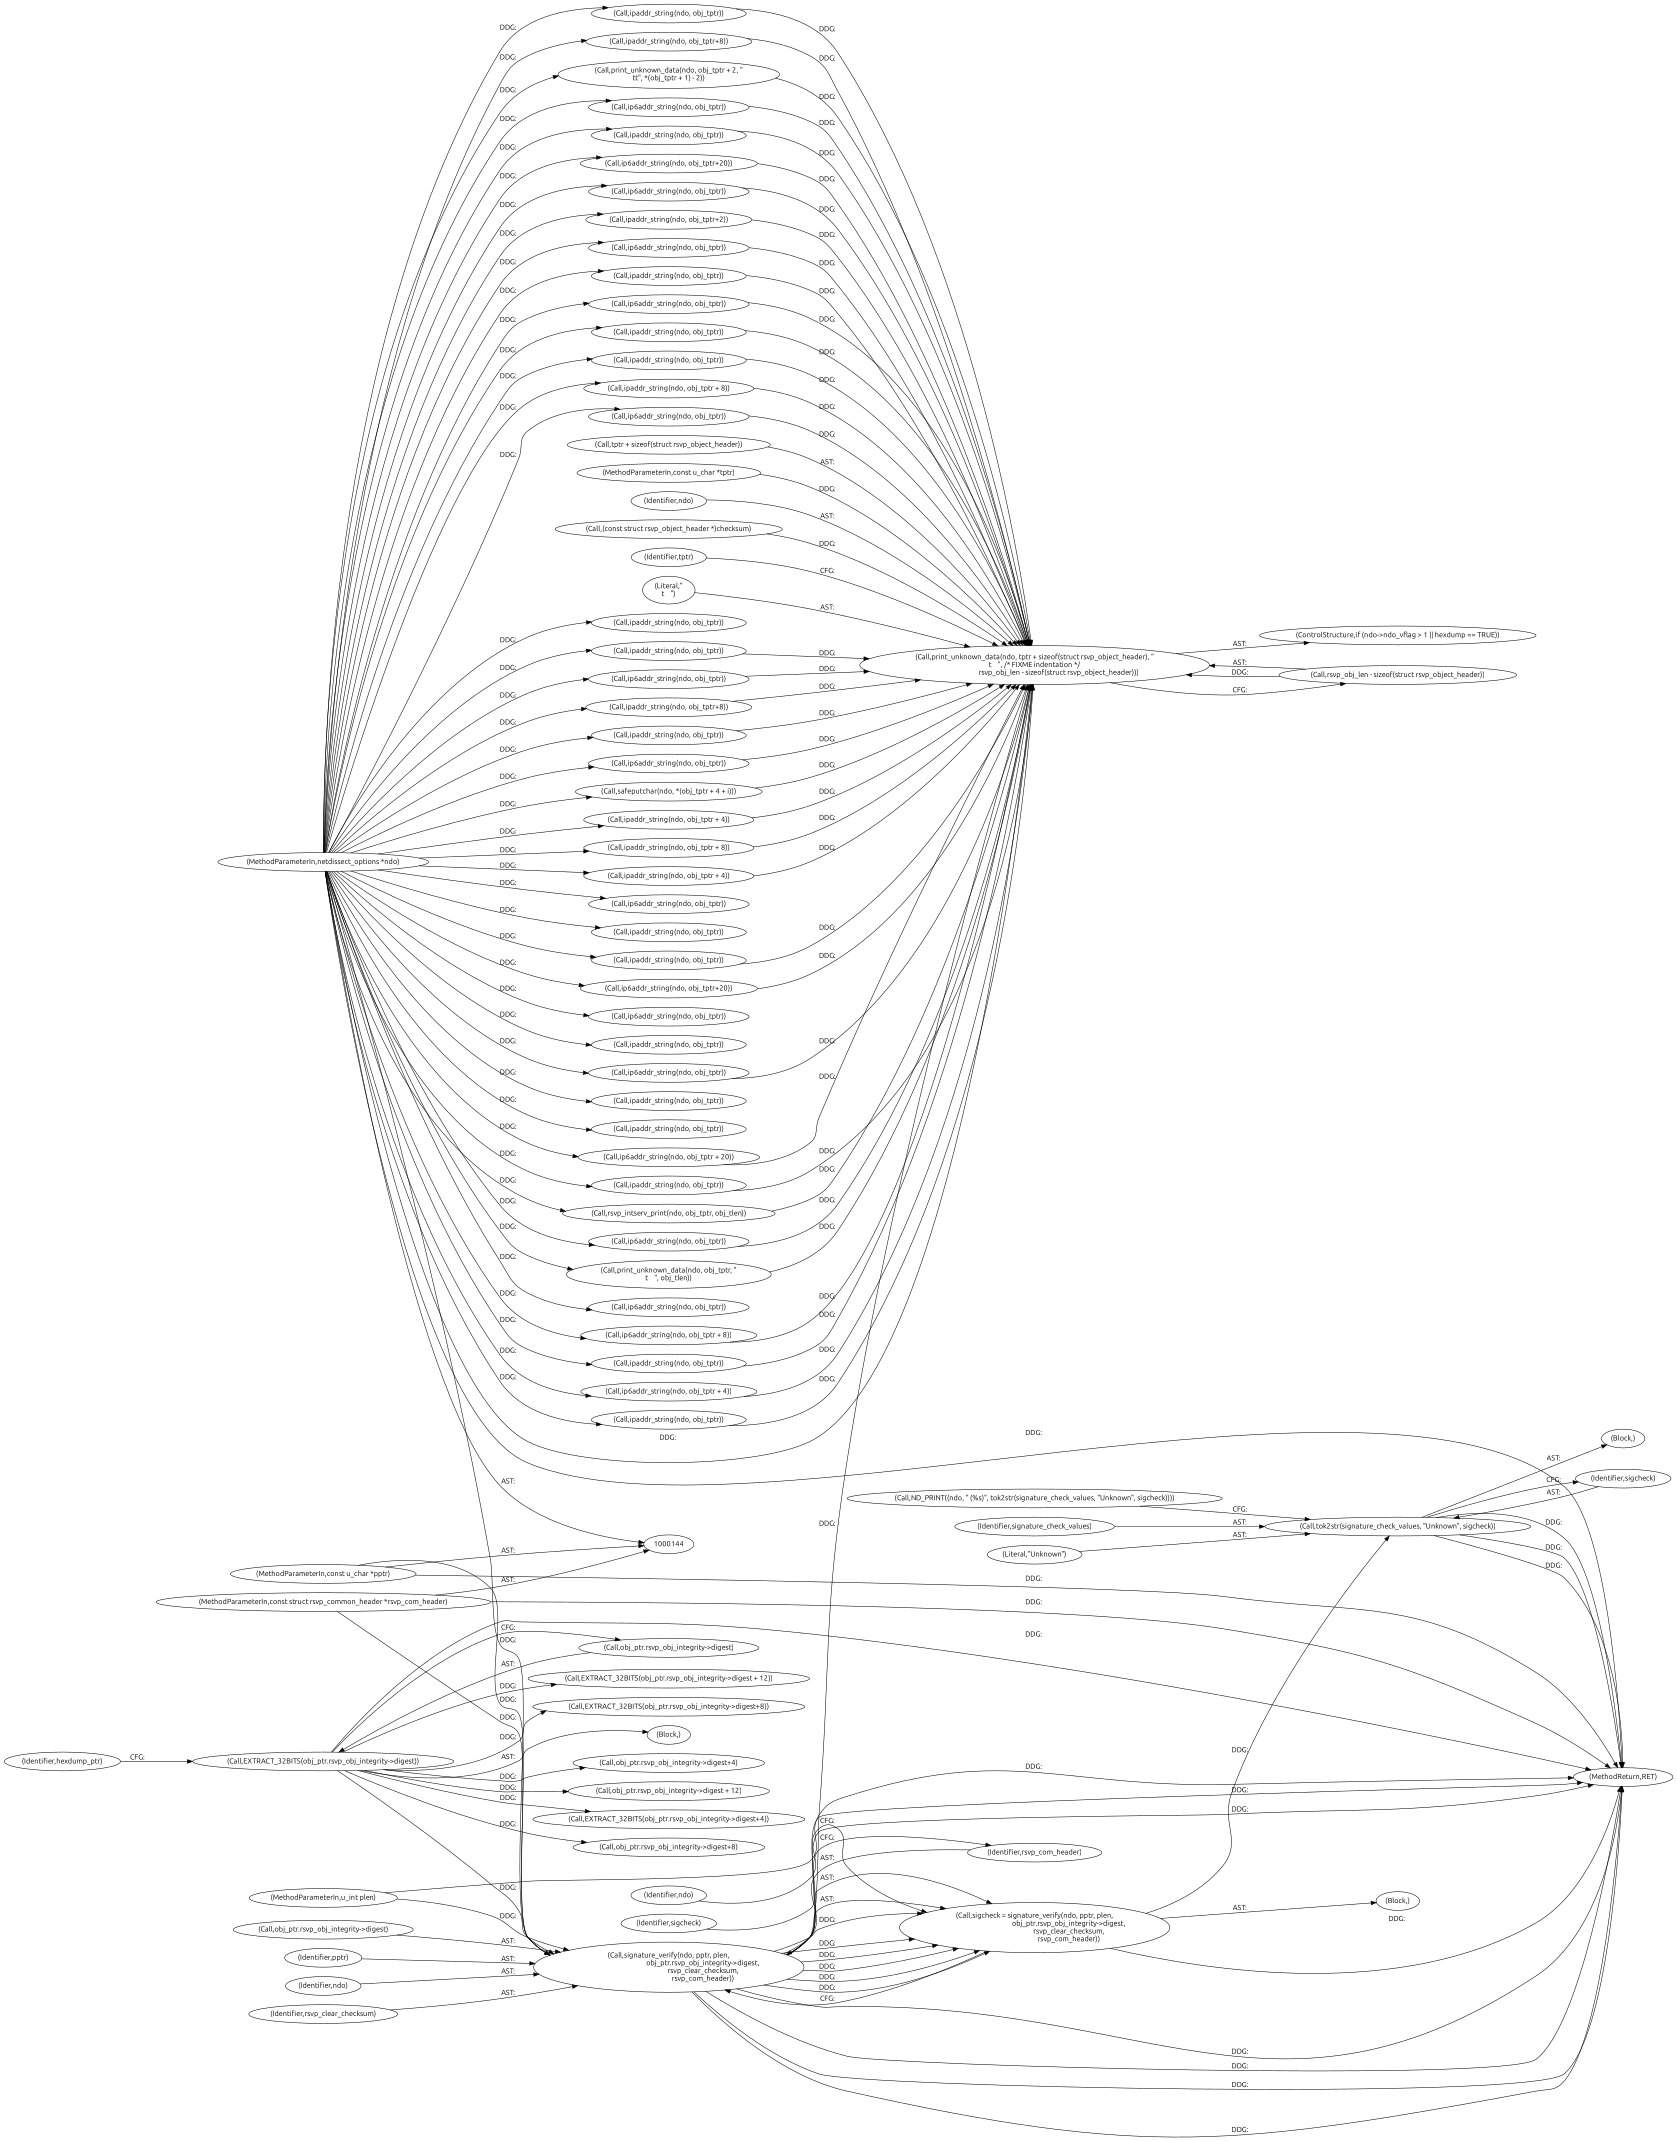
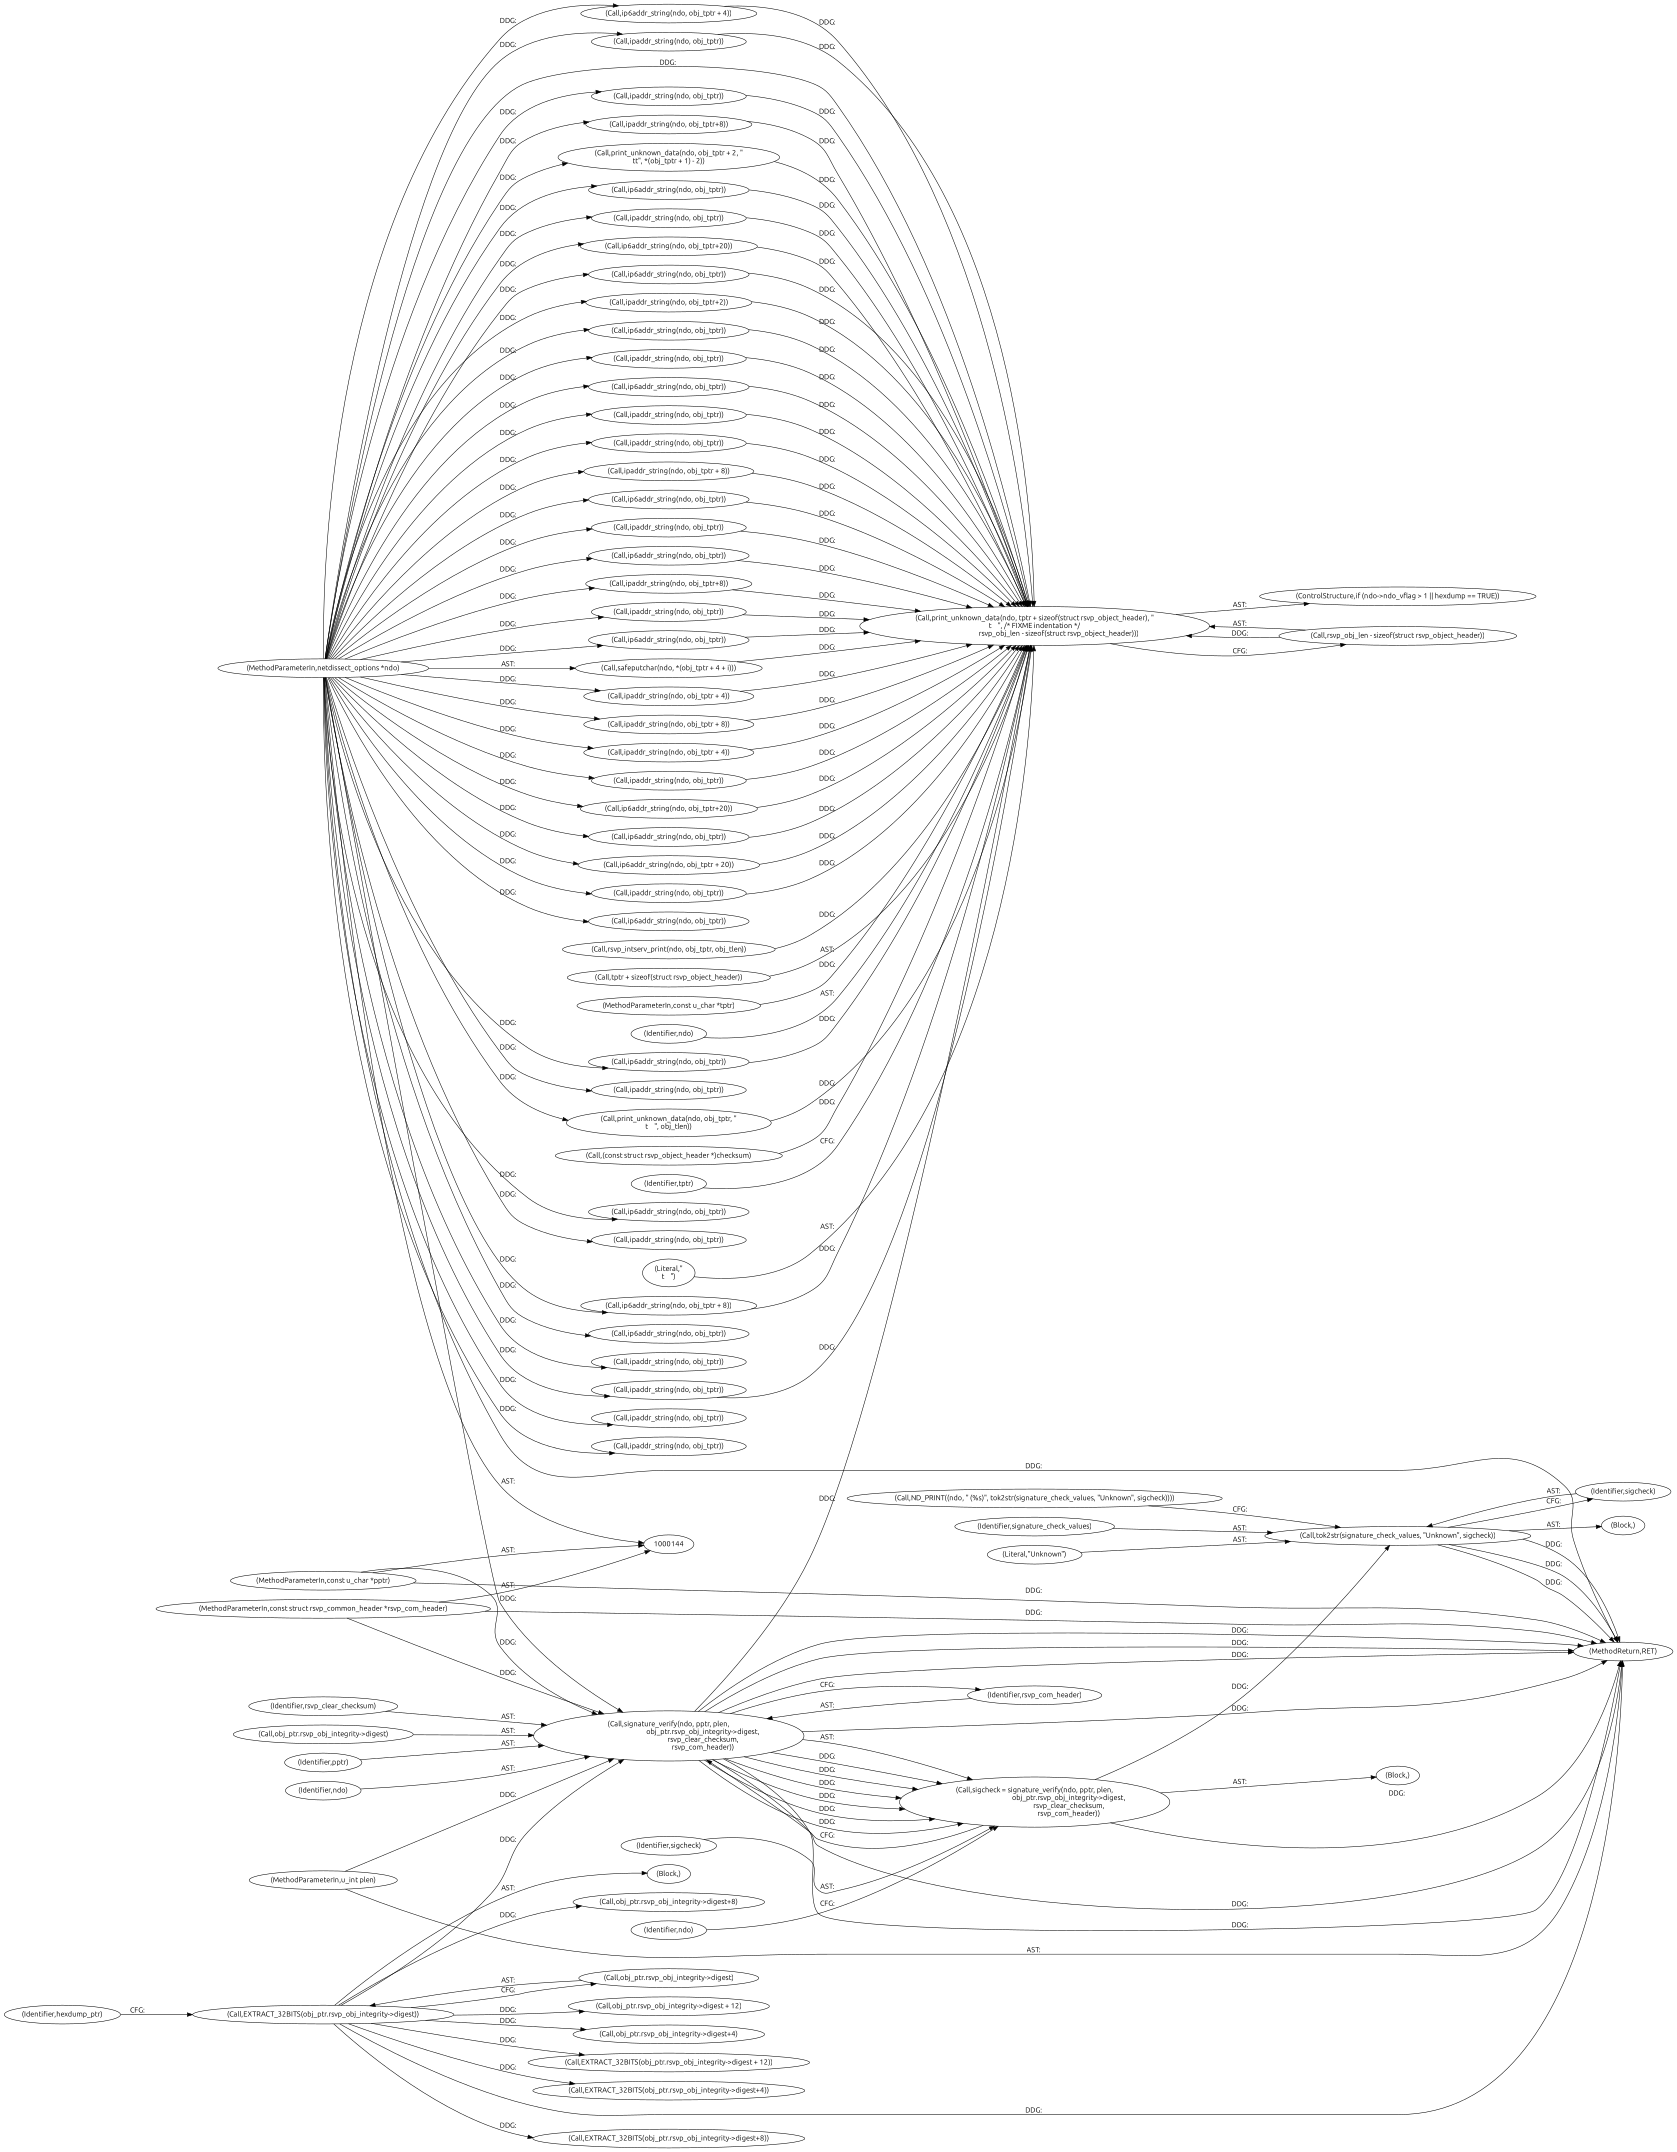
(509, 804) -> (509, 664)
(391, 1054) -> none
(1035, 1767) -> (1035, 1950)
